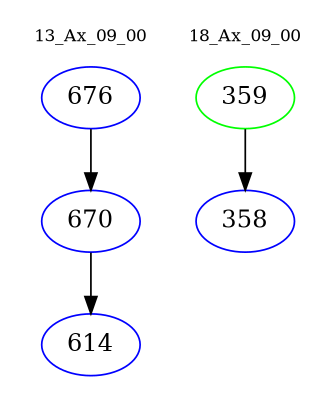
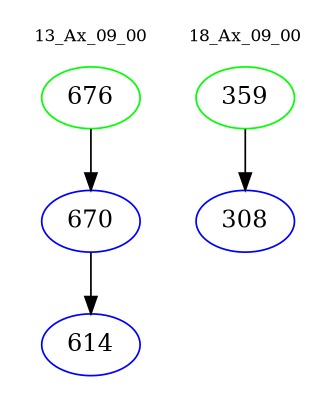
(91, 98) -> (91, 98)
(245, 221) -> (245, 221)
